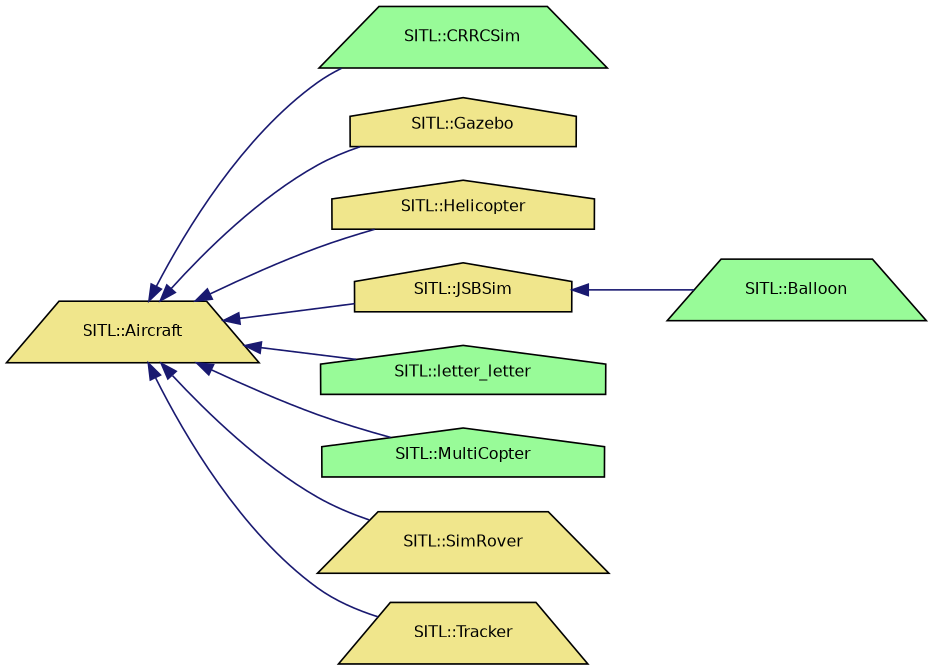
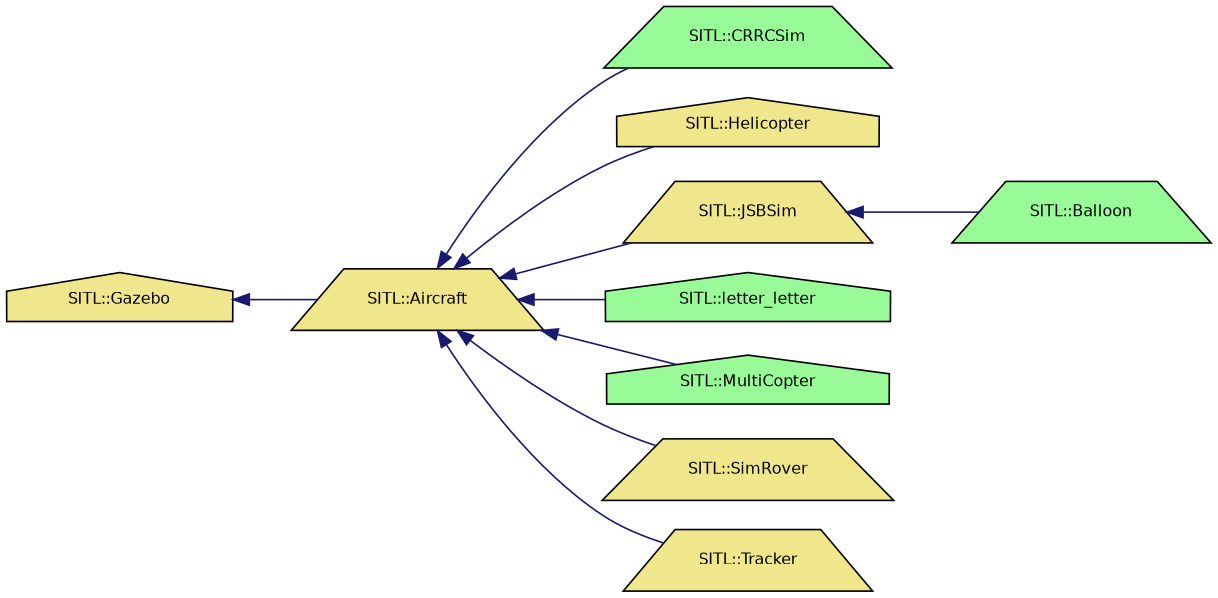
(257, 206) -> (283, 300)
(463, 290) -> (748, 212)
